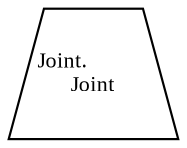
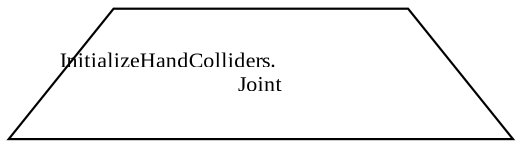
(93, 74) -> (261, 74)
